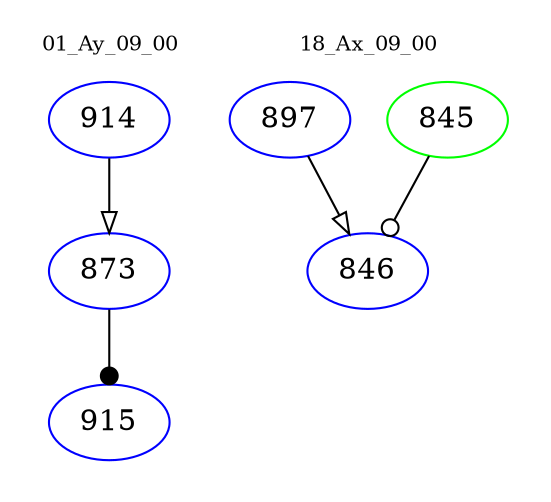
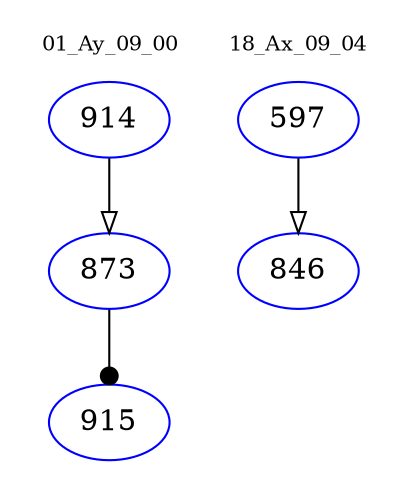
(369, 45) -> (298, 45)
(290, 120) -> (298, 120)
(448, 120) -> none
